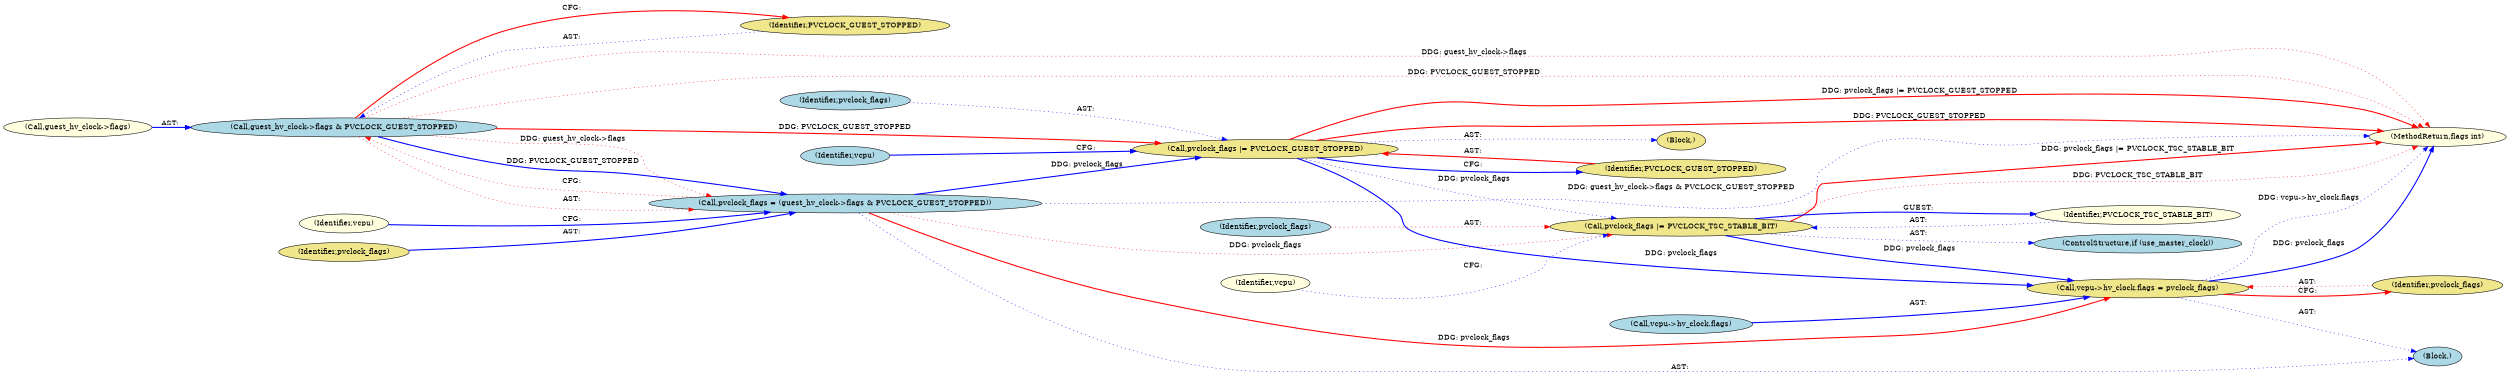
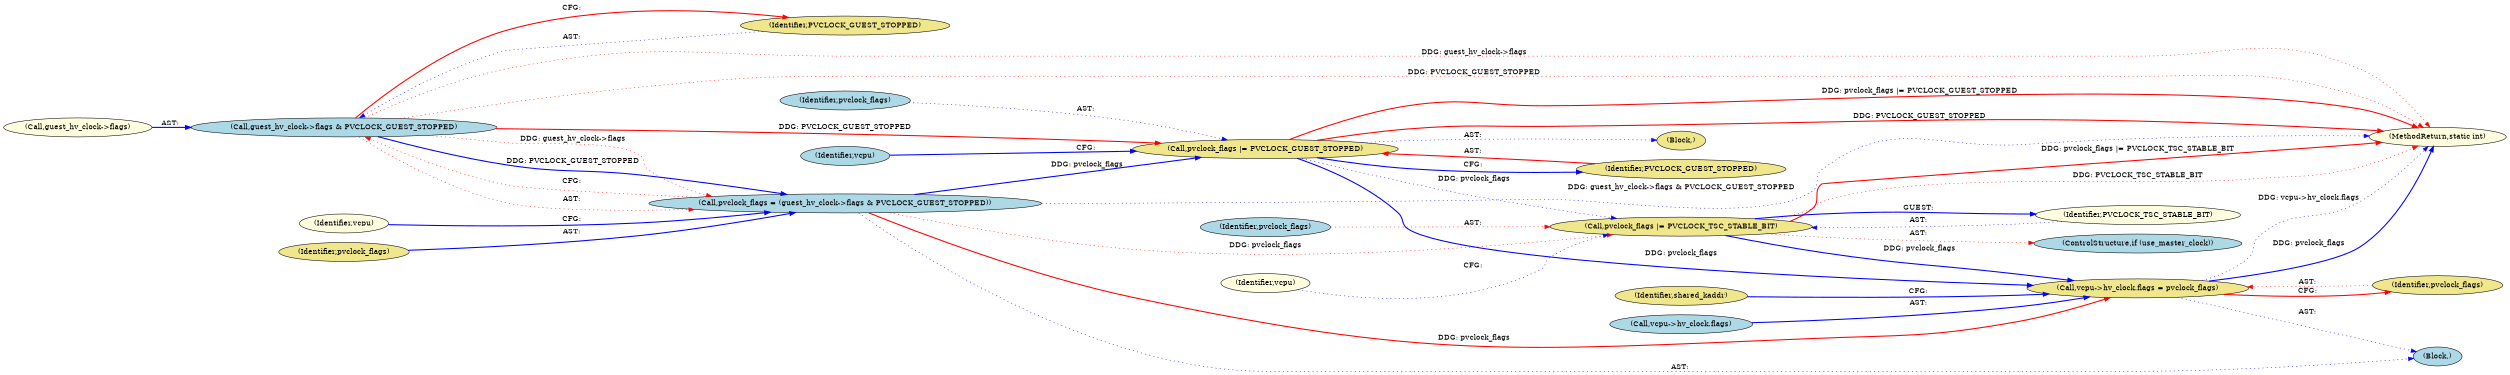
(2438, 137) -> (2438, 137)
(1898, 240) -> (1898, 240)
none -> (1681, 296)
